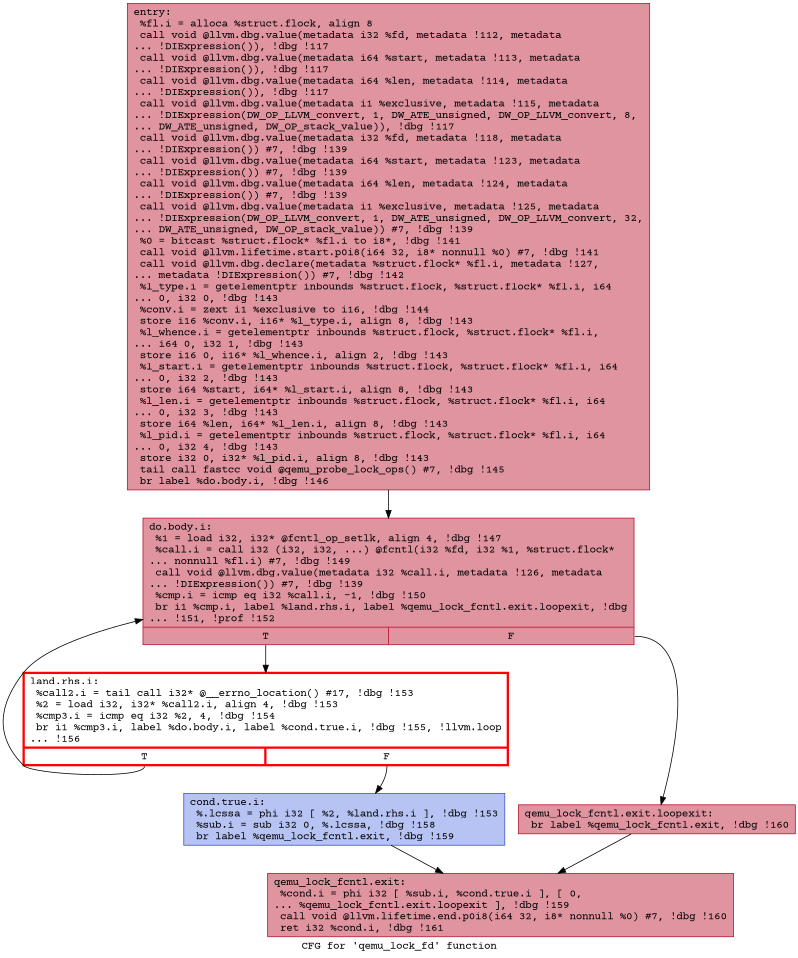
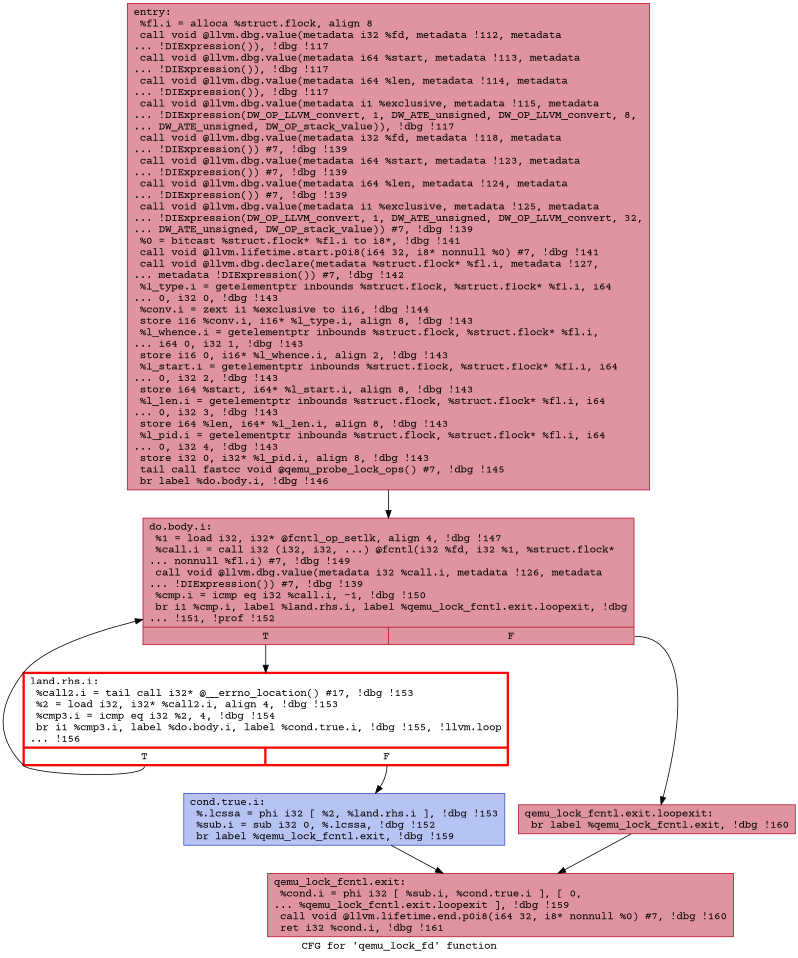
(313, 825) -> (313, 825)
